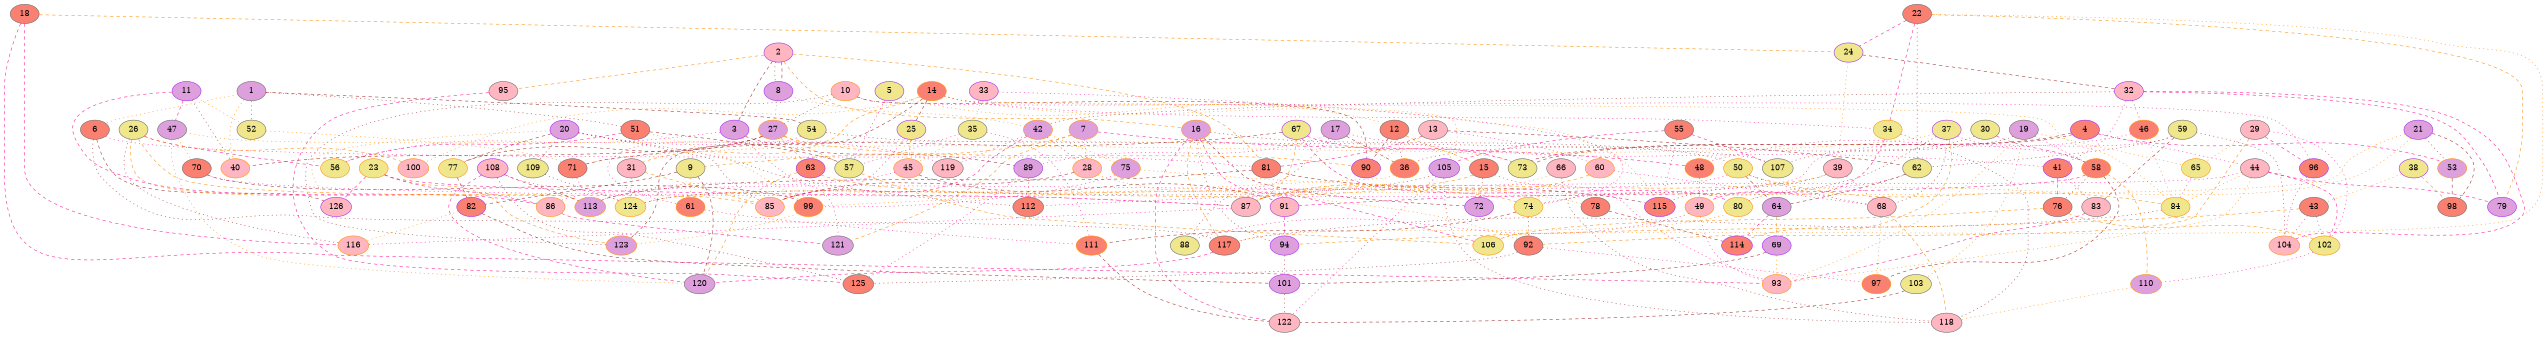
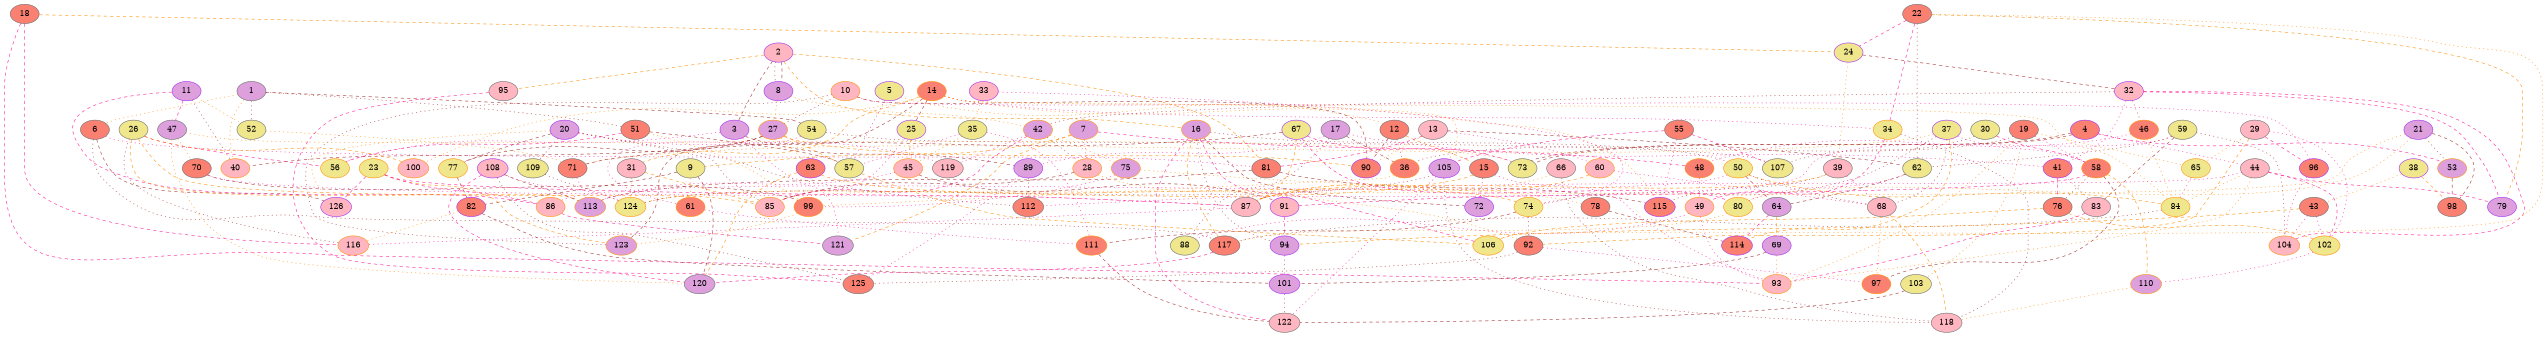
(2024, 130) -> (2024, 130)
(792, 149) -> (792, 149)
